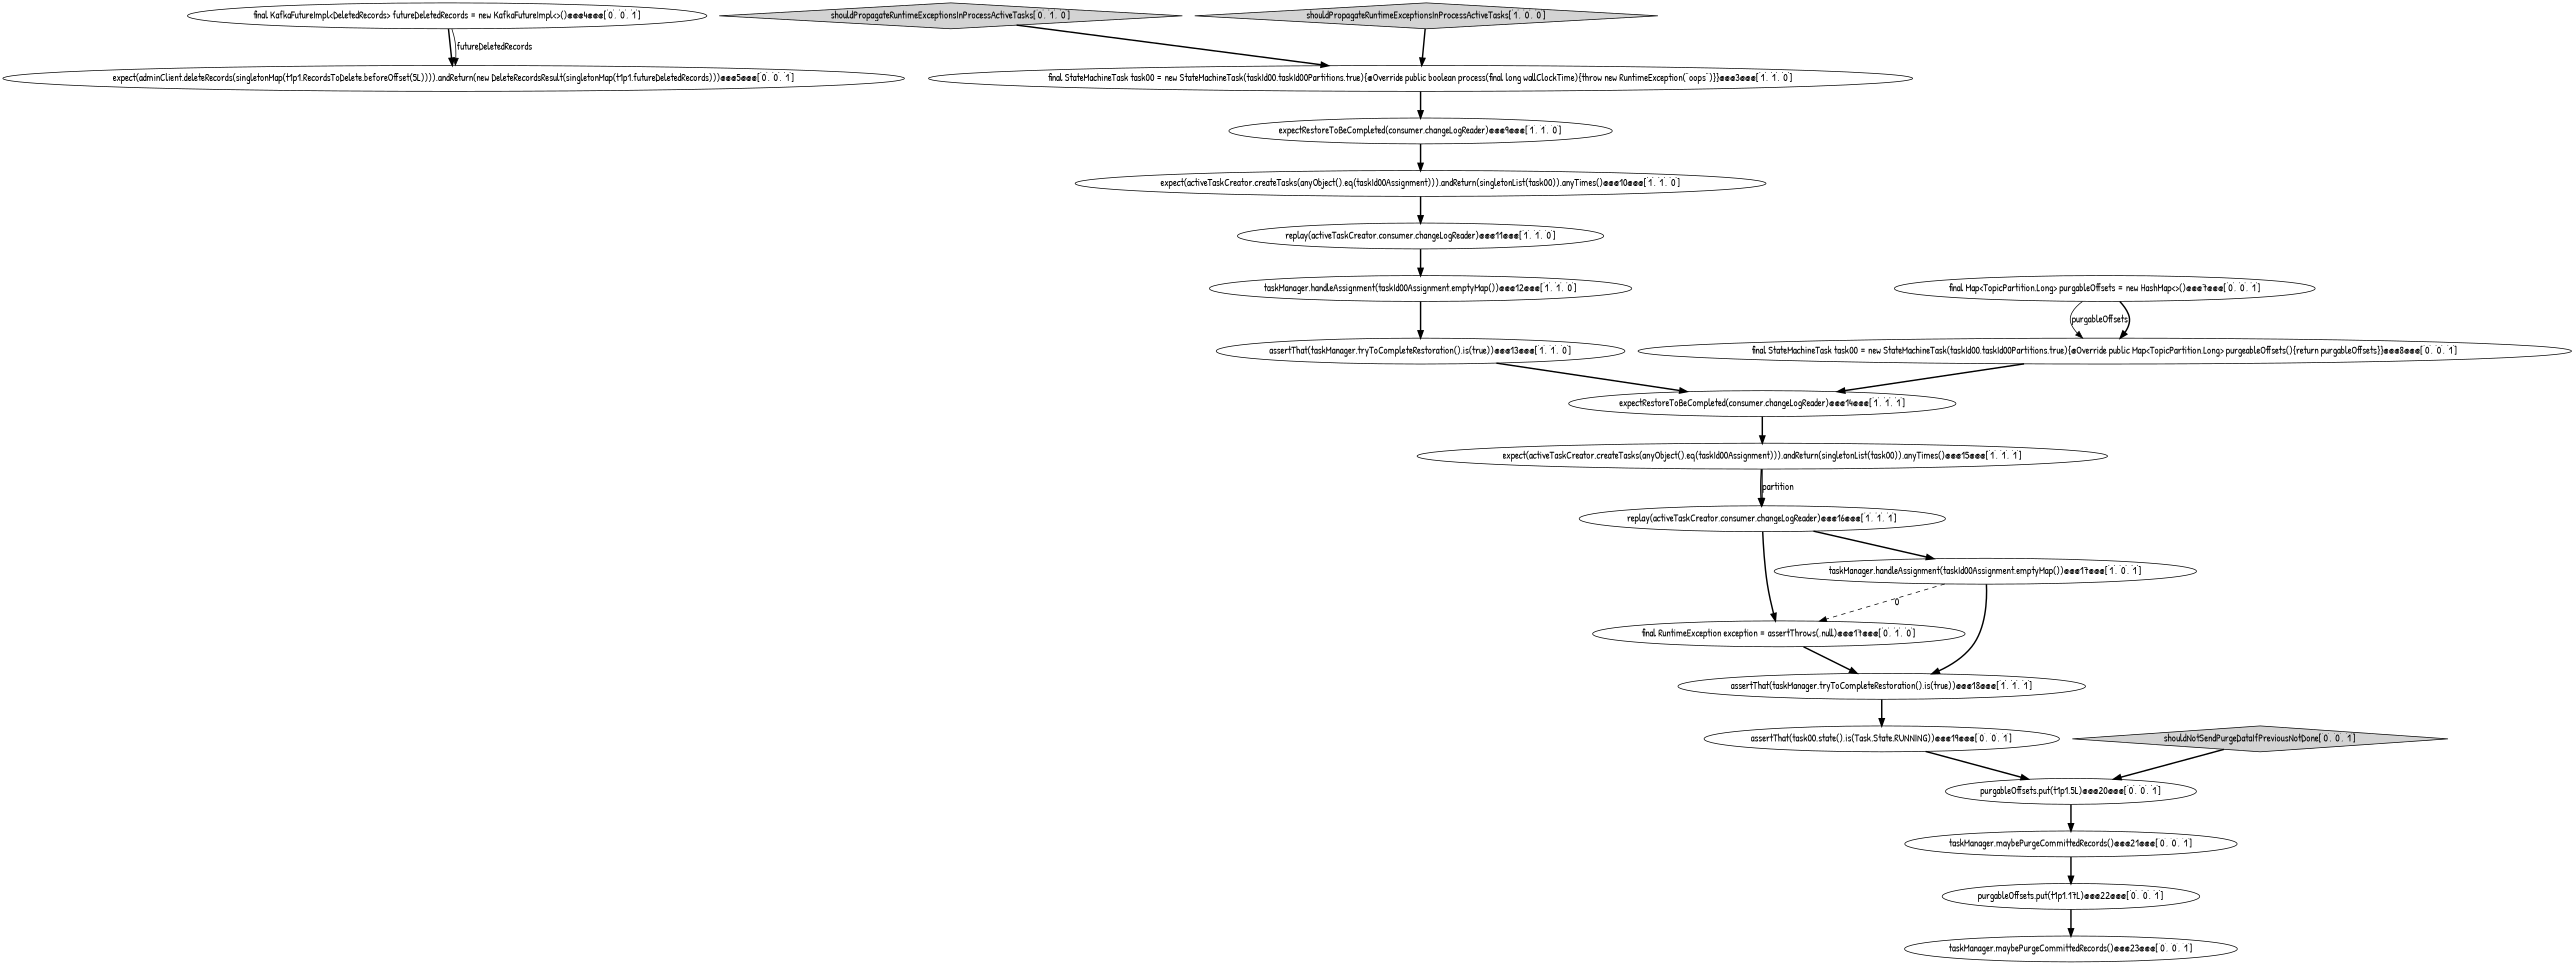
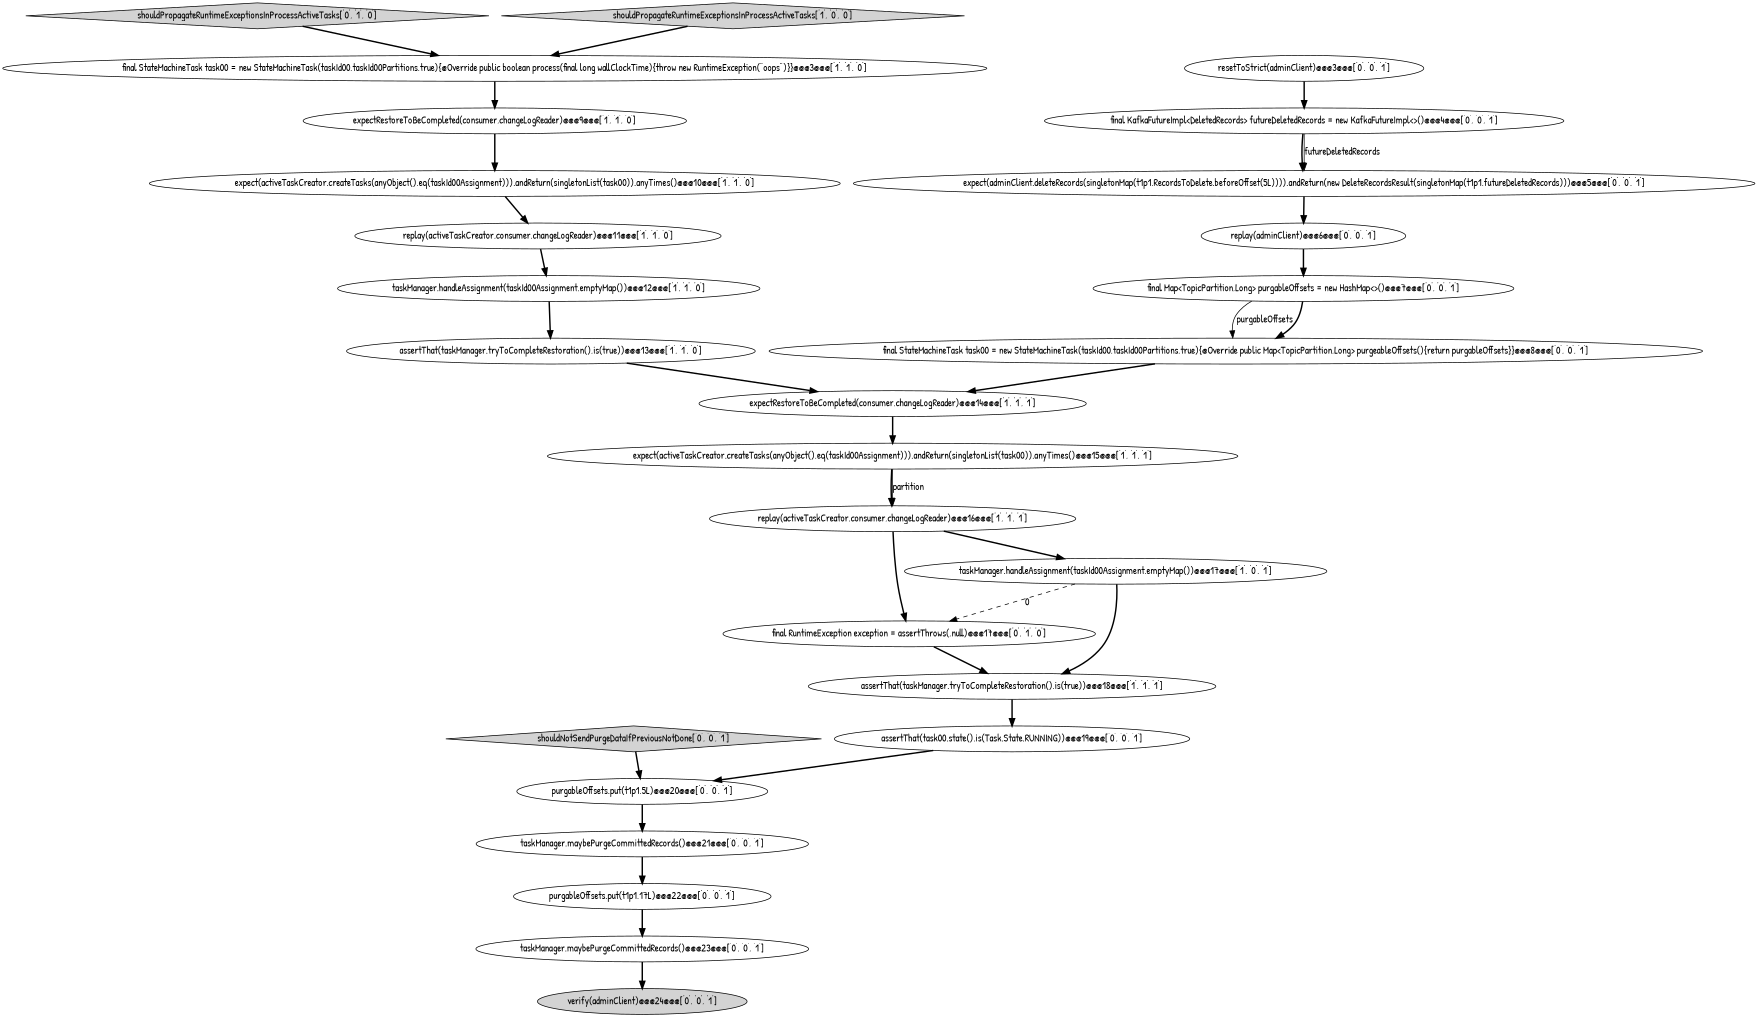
none -> (1304, 68)
none -> (1303, 236)
none -> (642, 1001)
